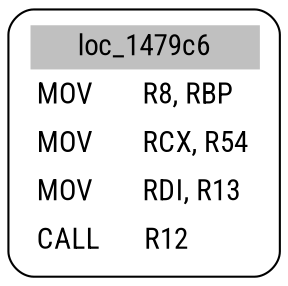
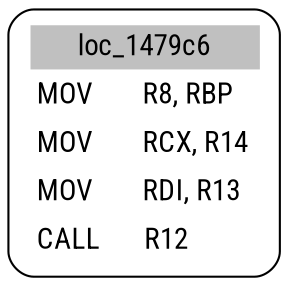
(143, 143) -> (143, 143)
